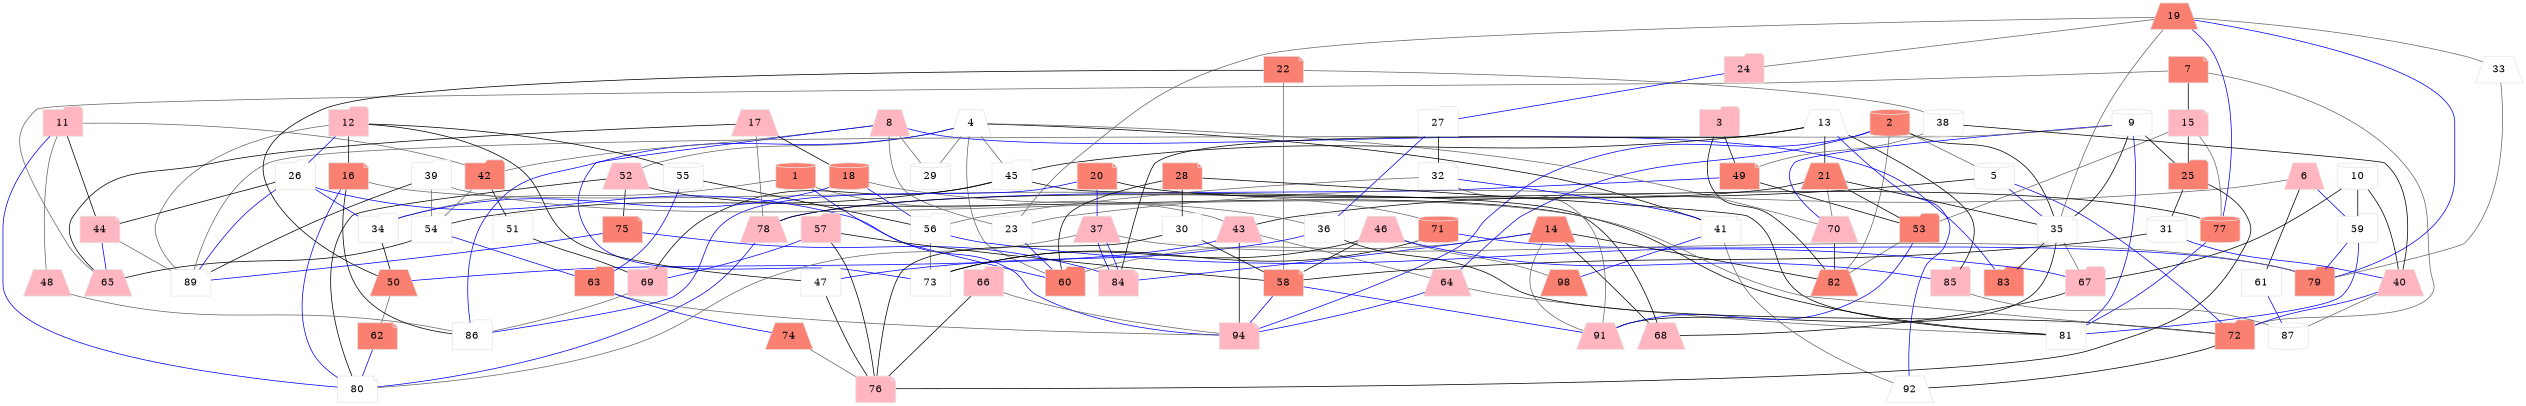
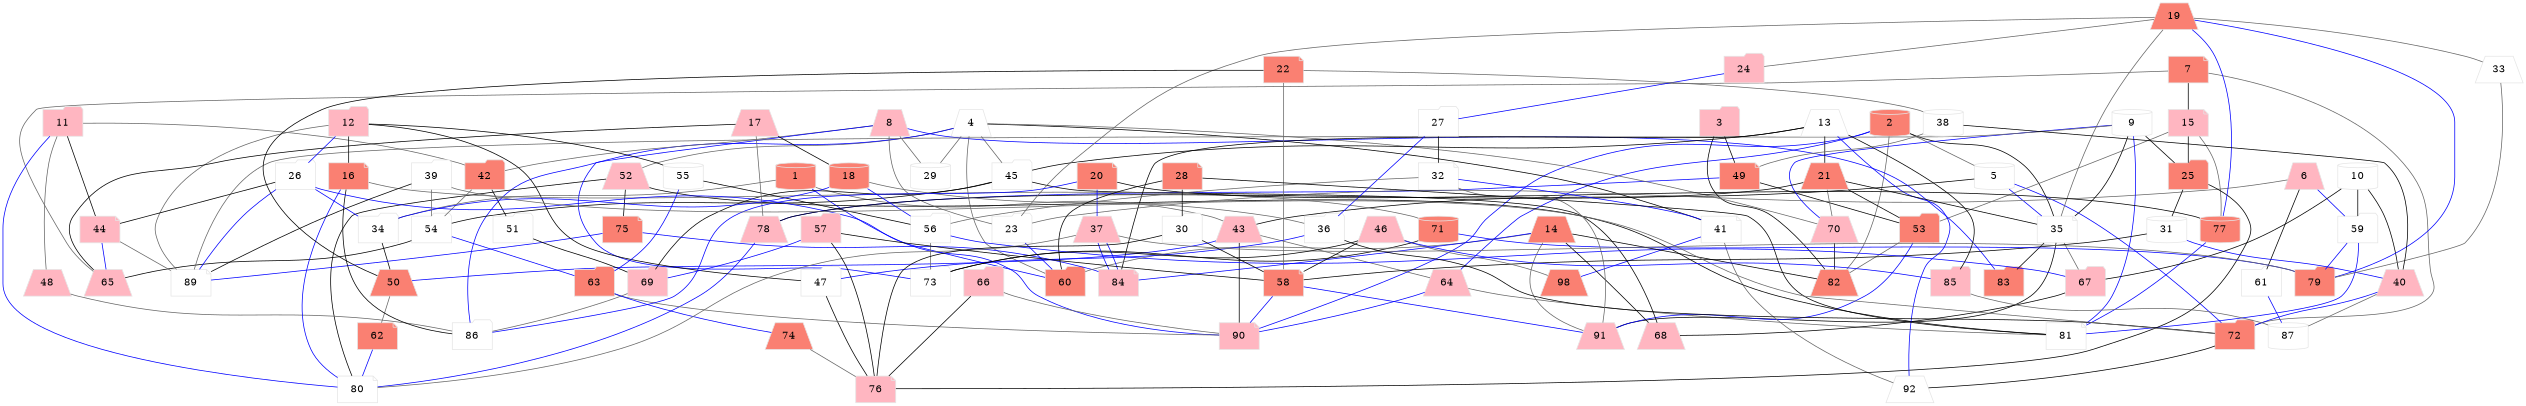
(1239, 336) -> (1239, 336)
